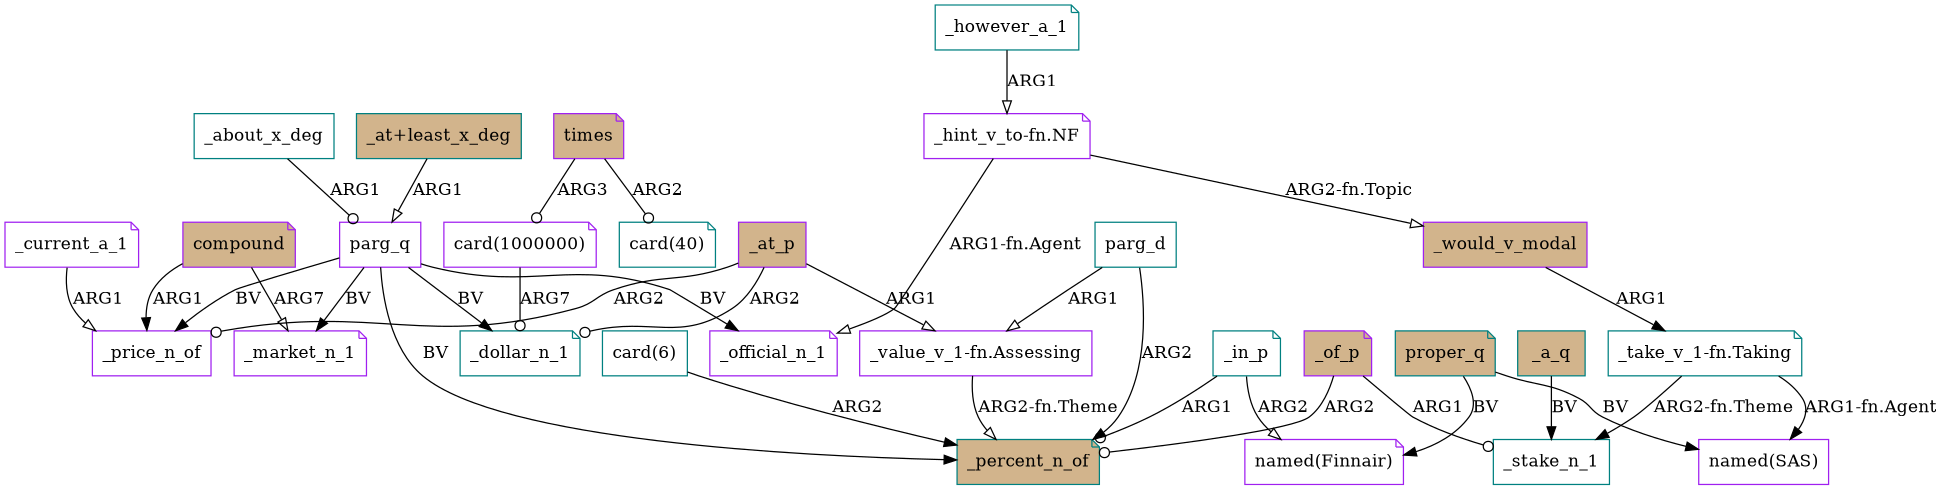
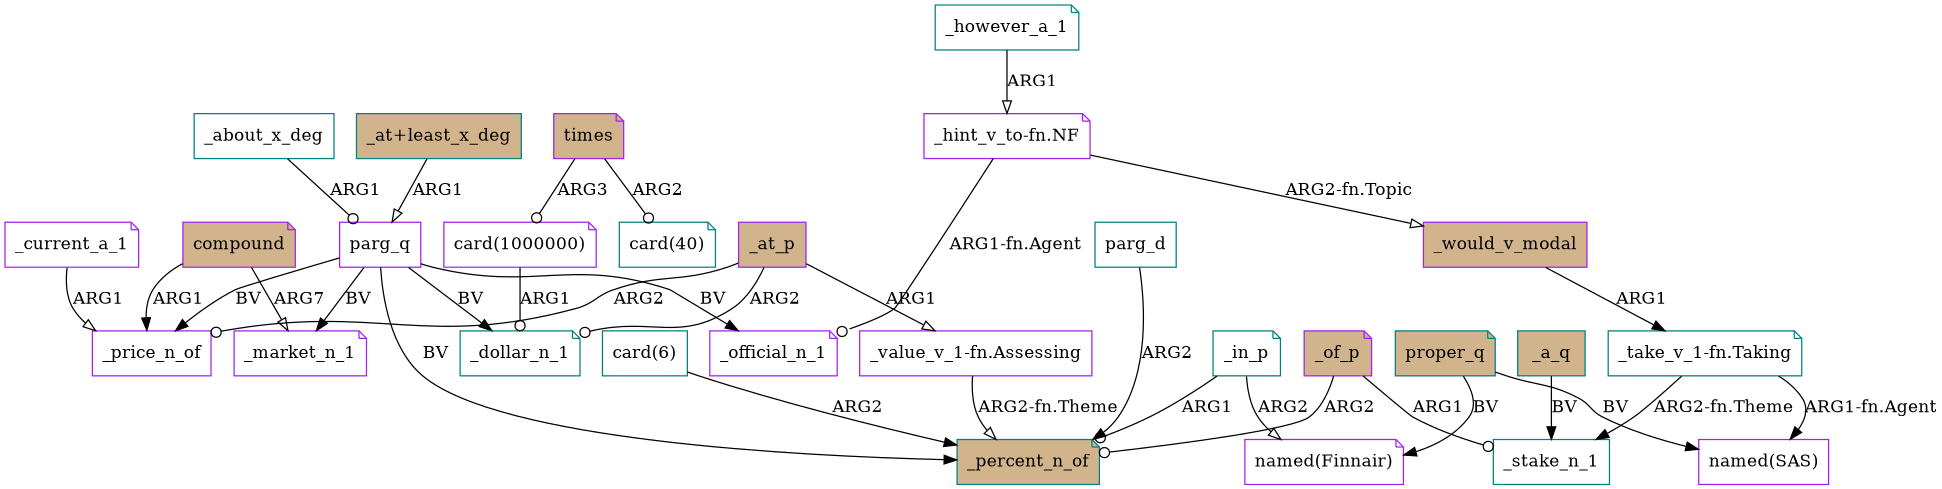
(931, 255) -> (931, 255)
(1060, 295) -> none
(546, 299) -> (546, 299)
